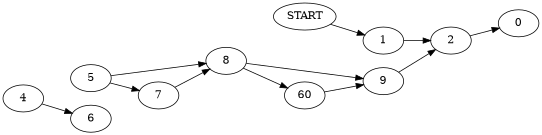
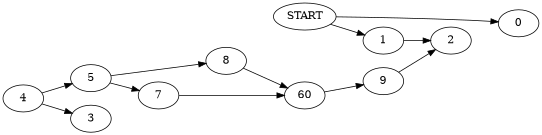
(481, 33) -> (413, 18)
(301, 71) -> none
(189, 80) -> (228, 95)
none -> (54, 89)
(91, 119) -> (91, 119)
